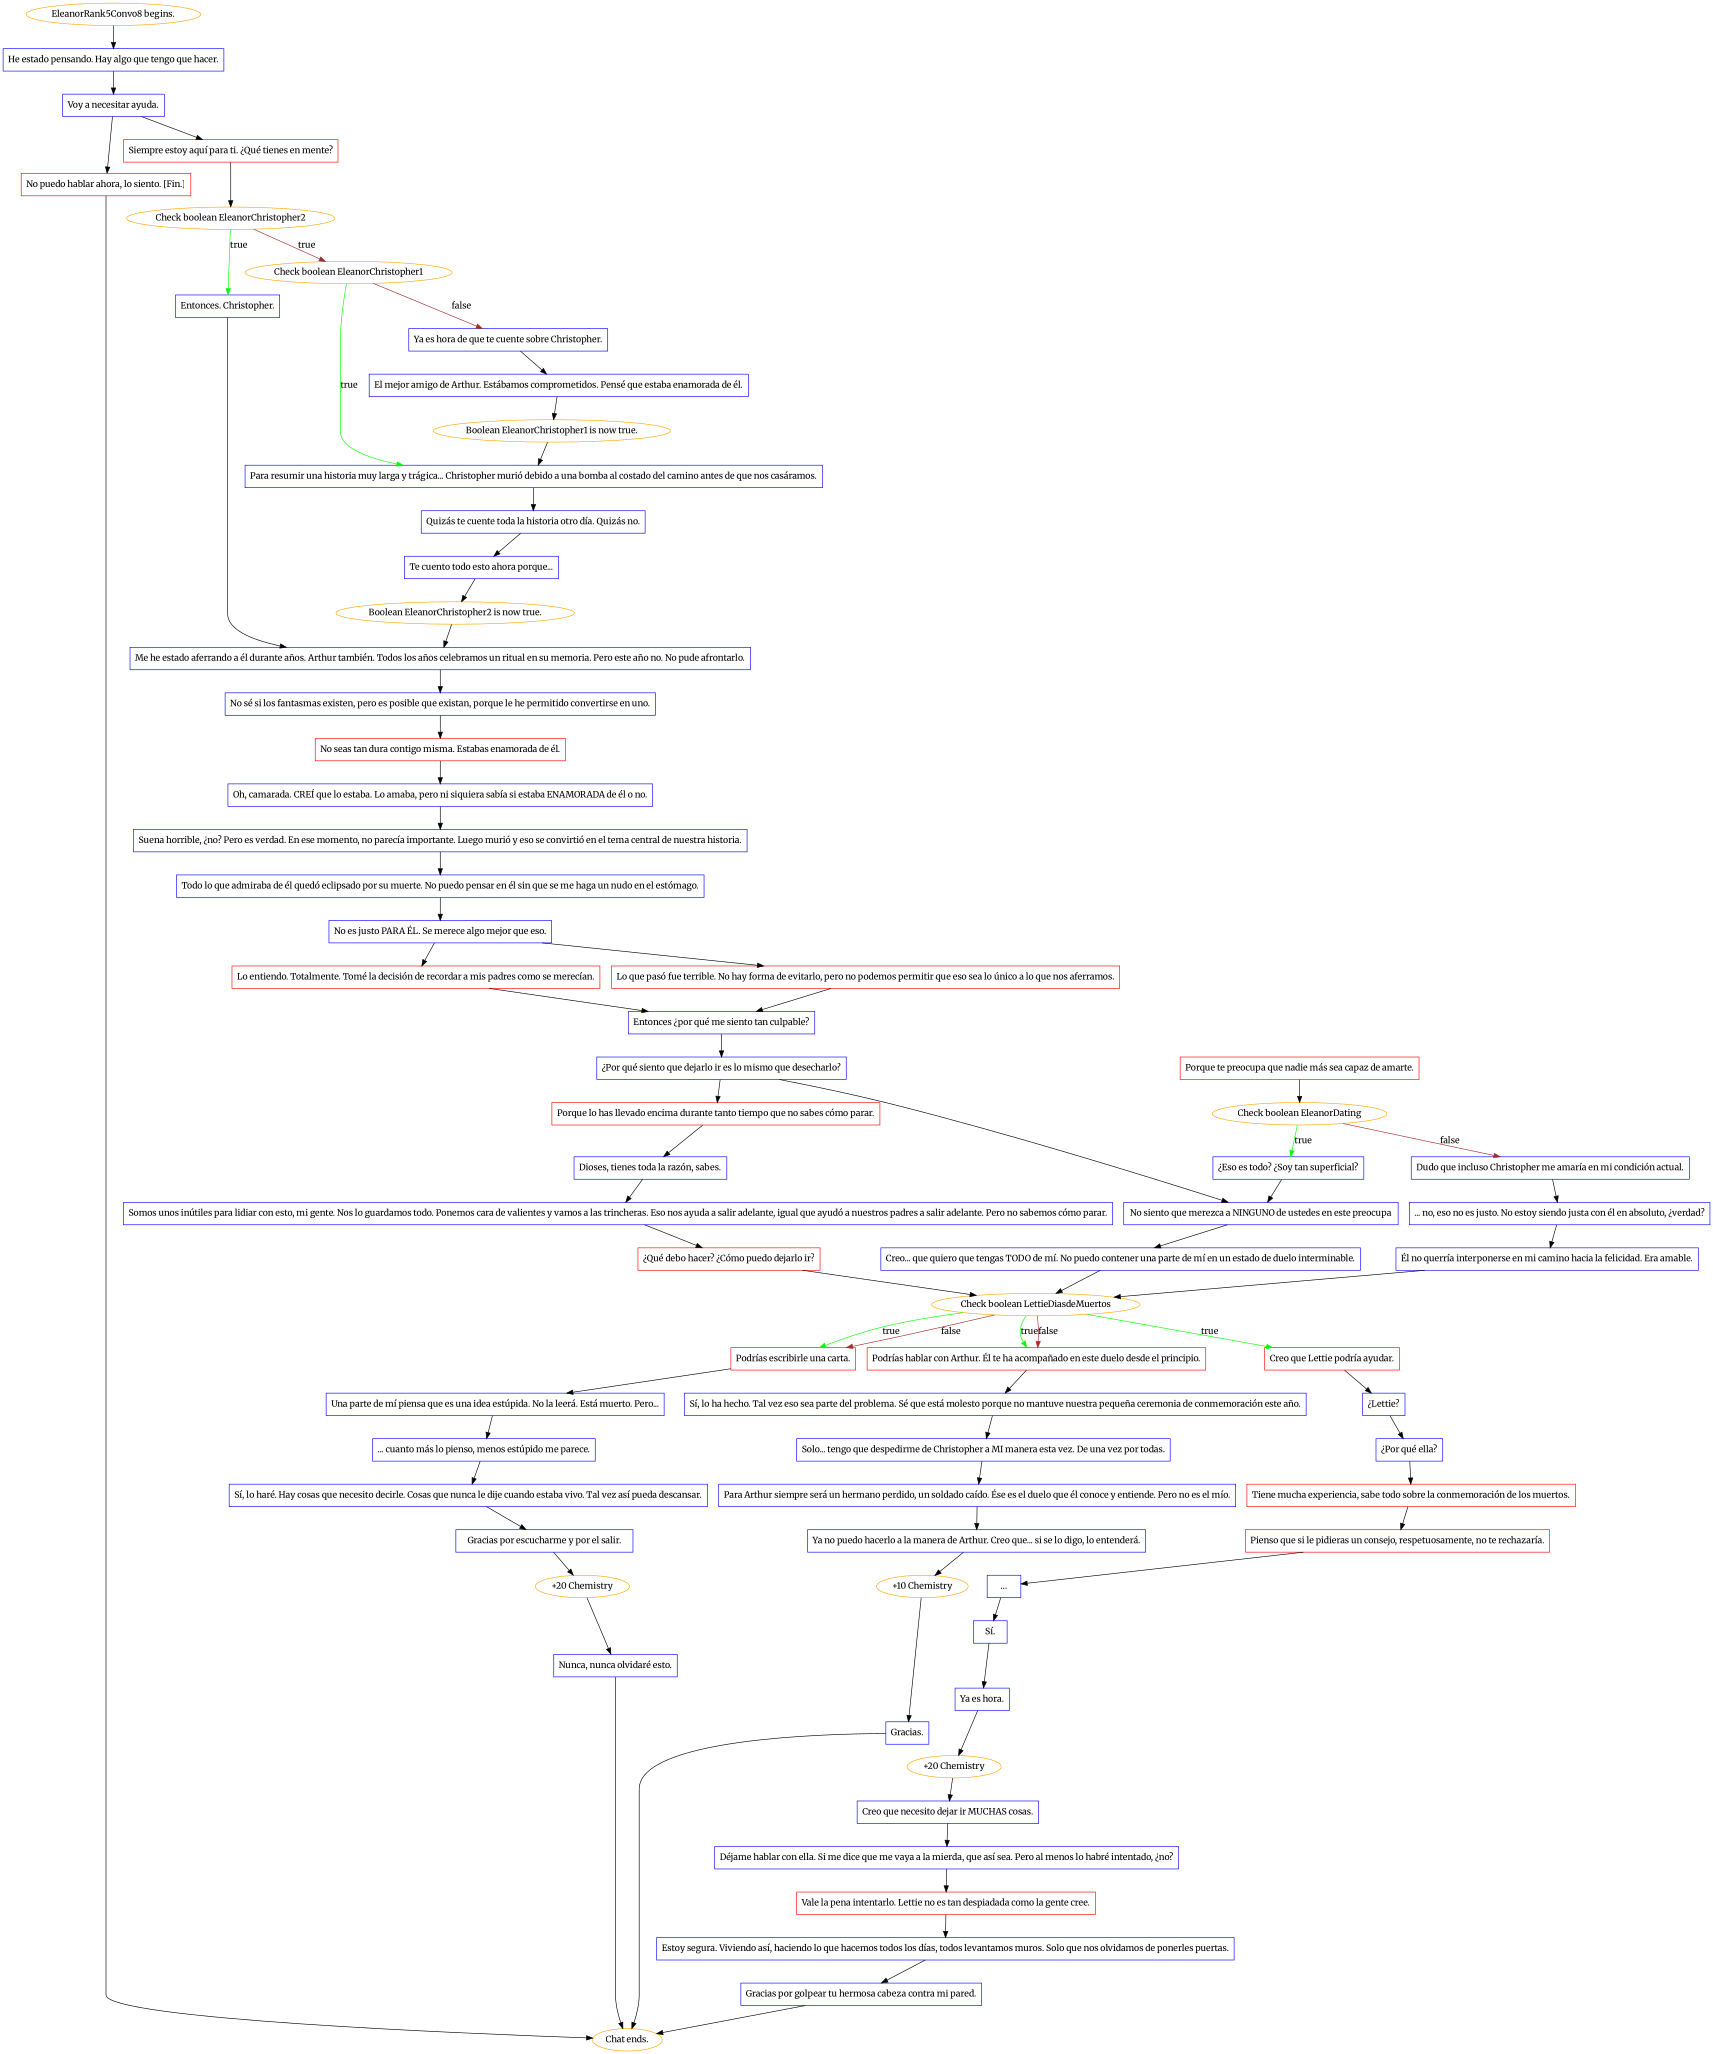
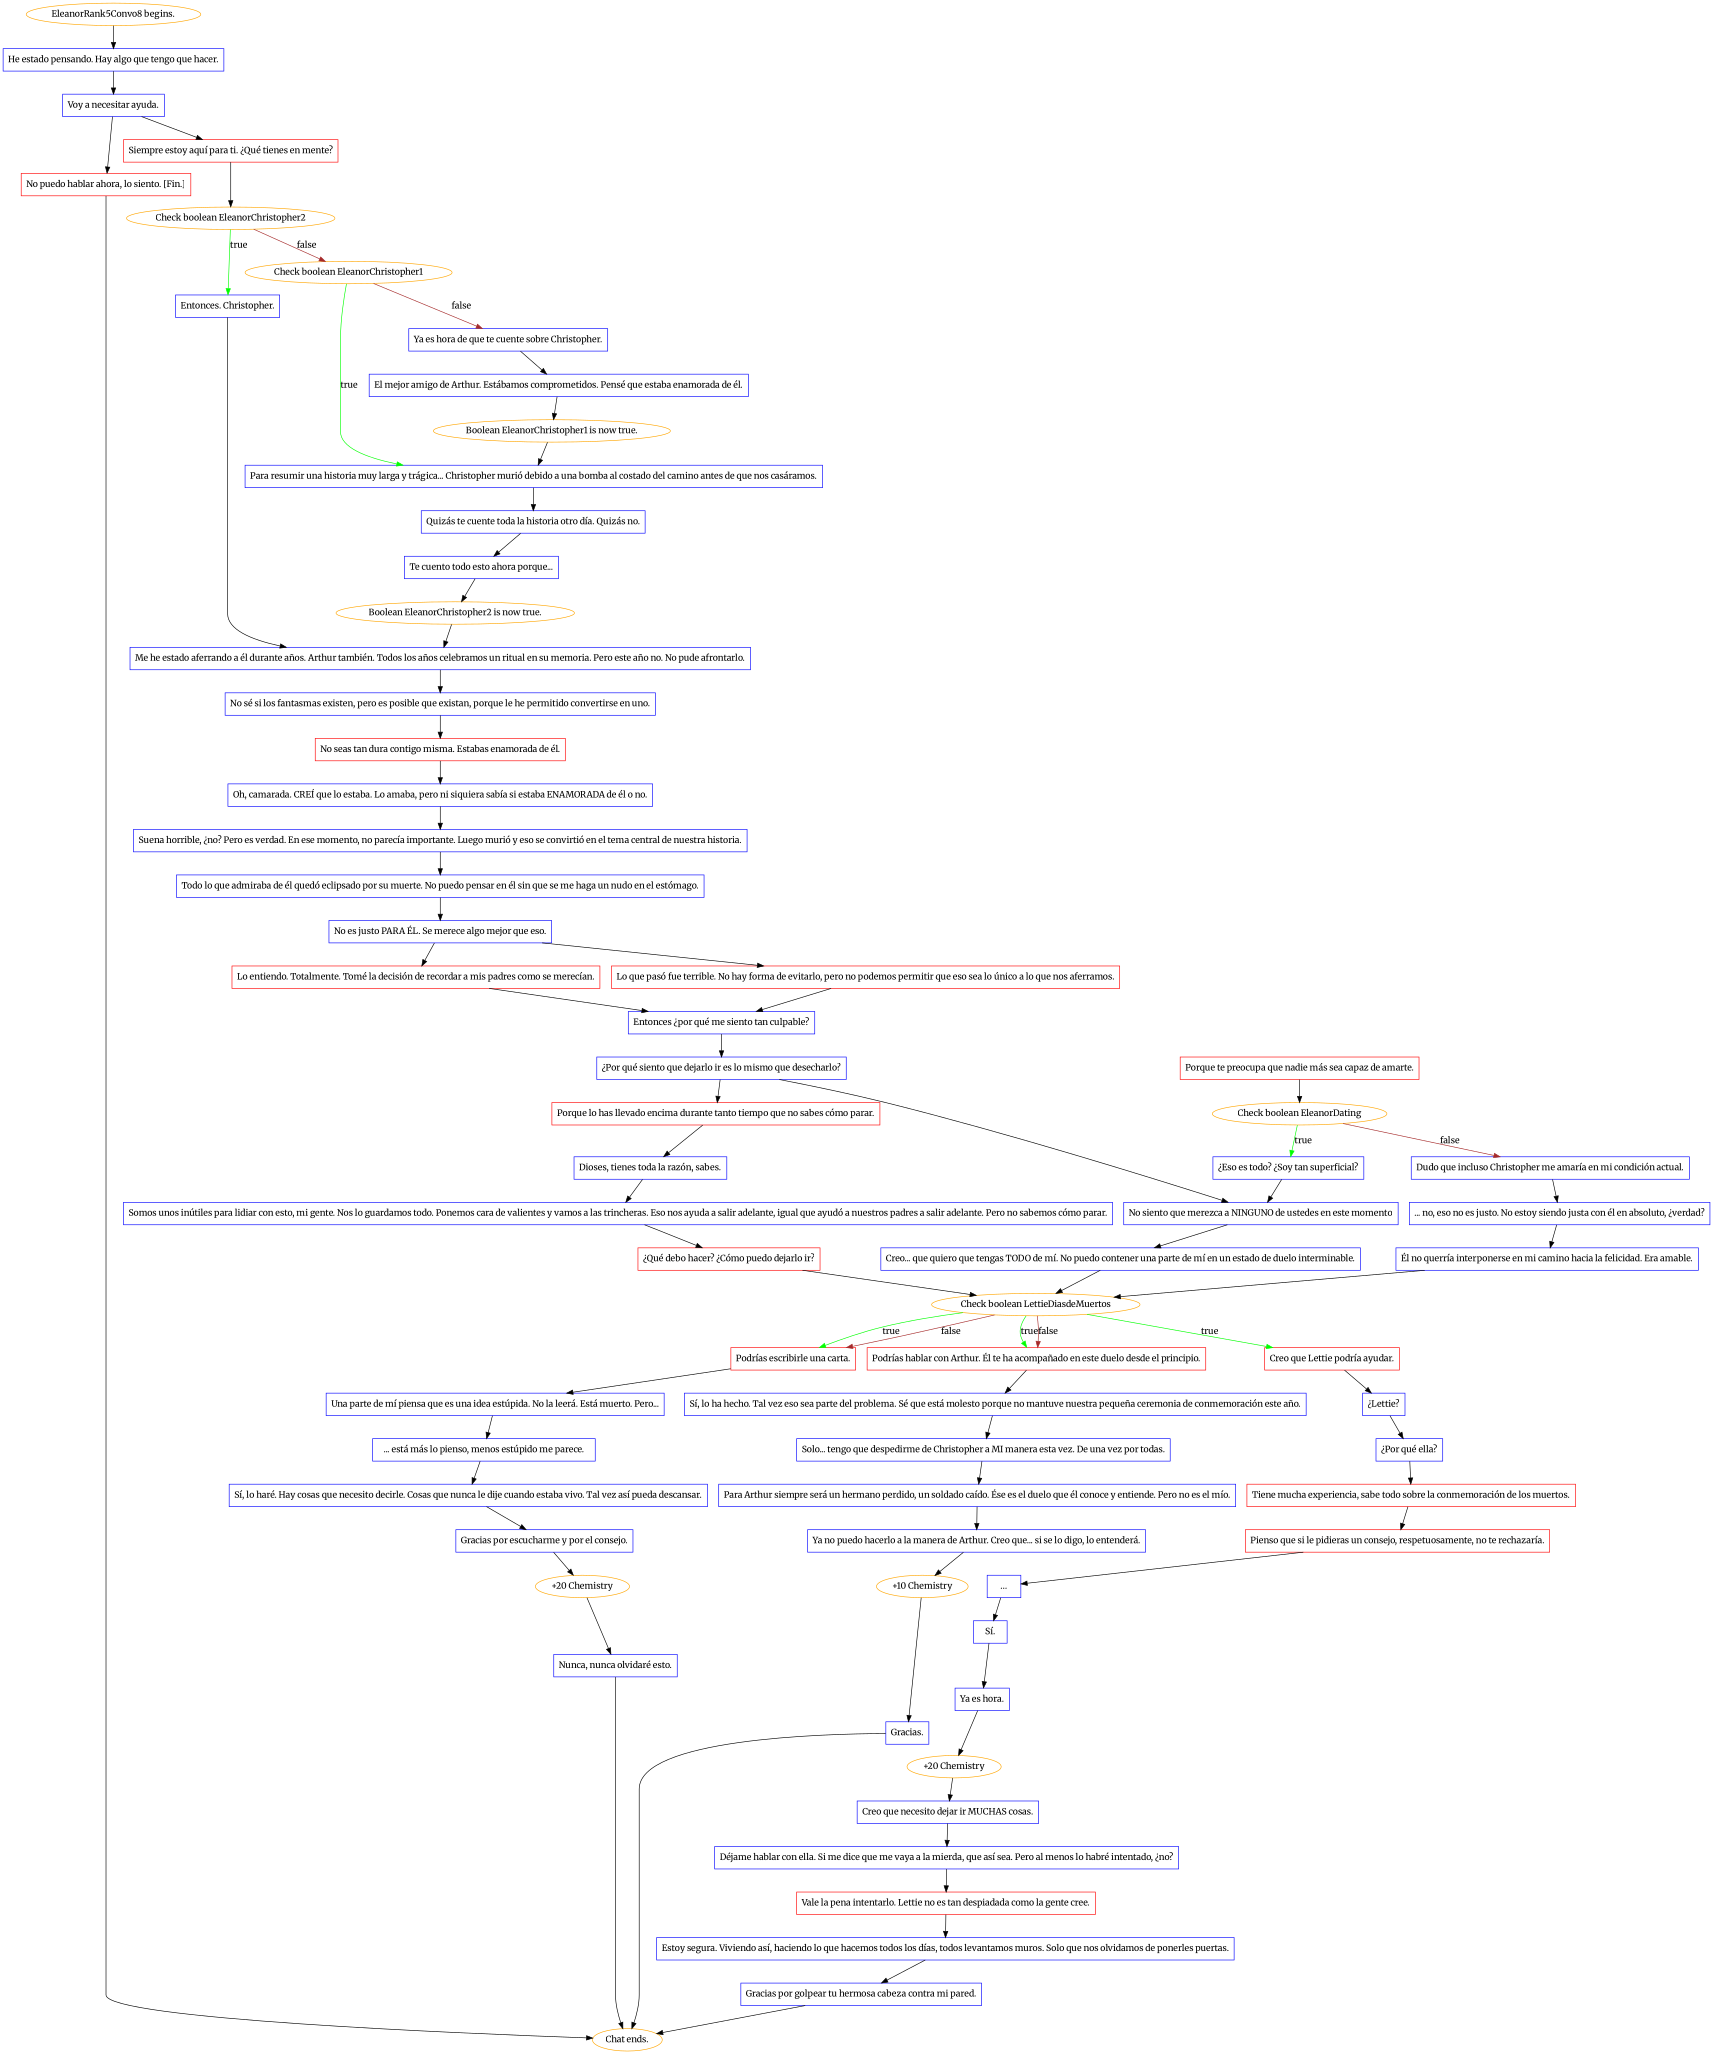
(307, 245) -> (307, 245)
(1261, 1214) -> (1261, 1214)
(484, 1450) -> (484, 1450)
(544, 1541) -> (544, 1541)
